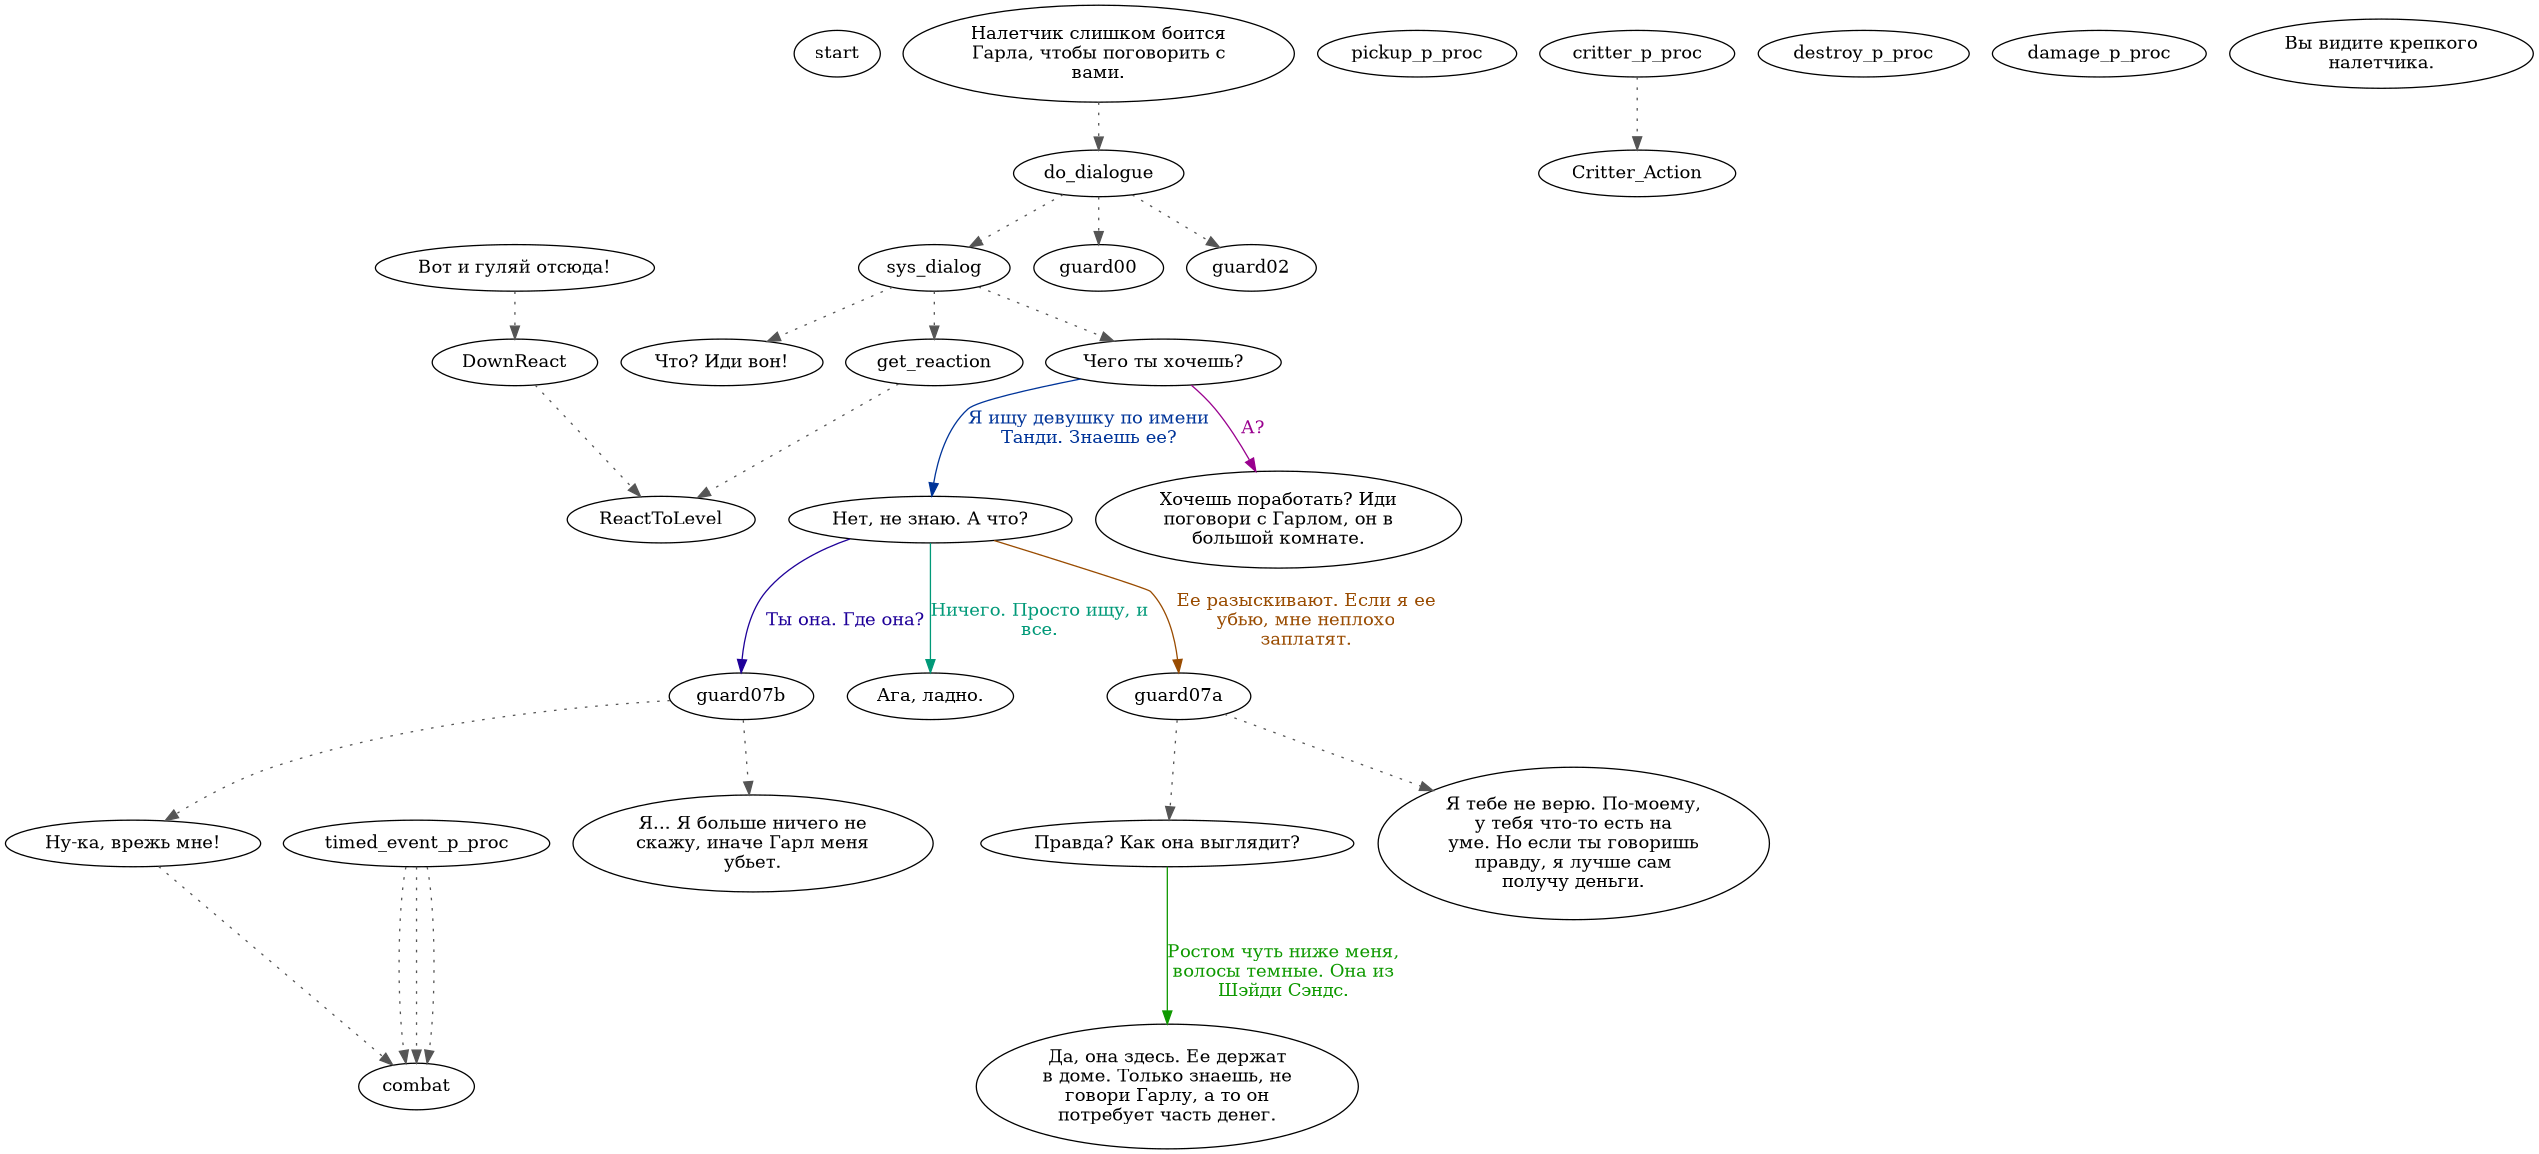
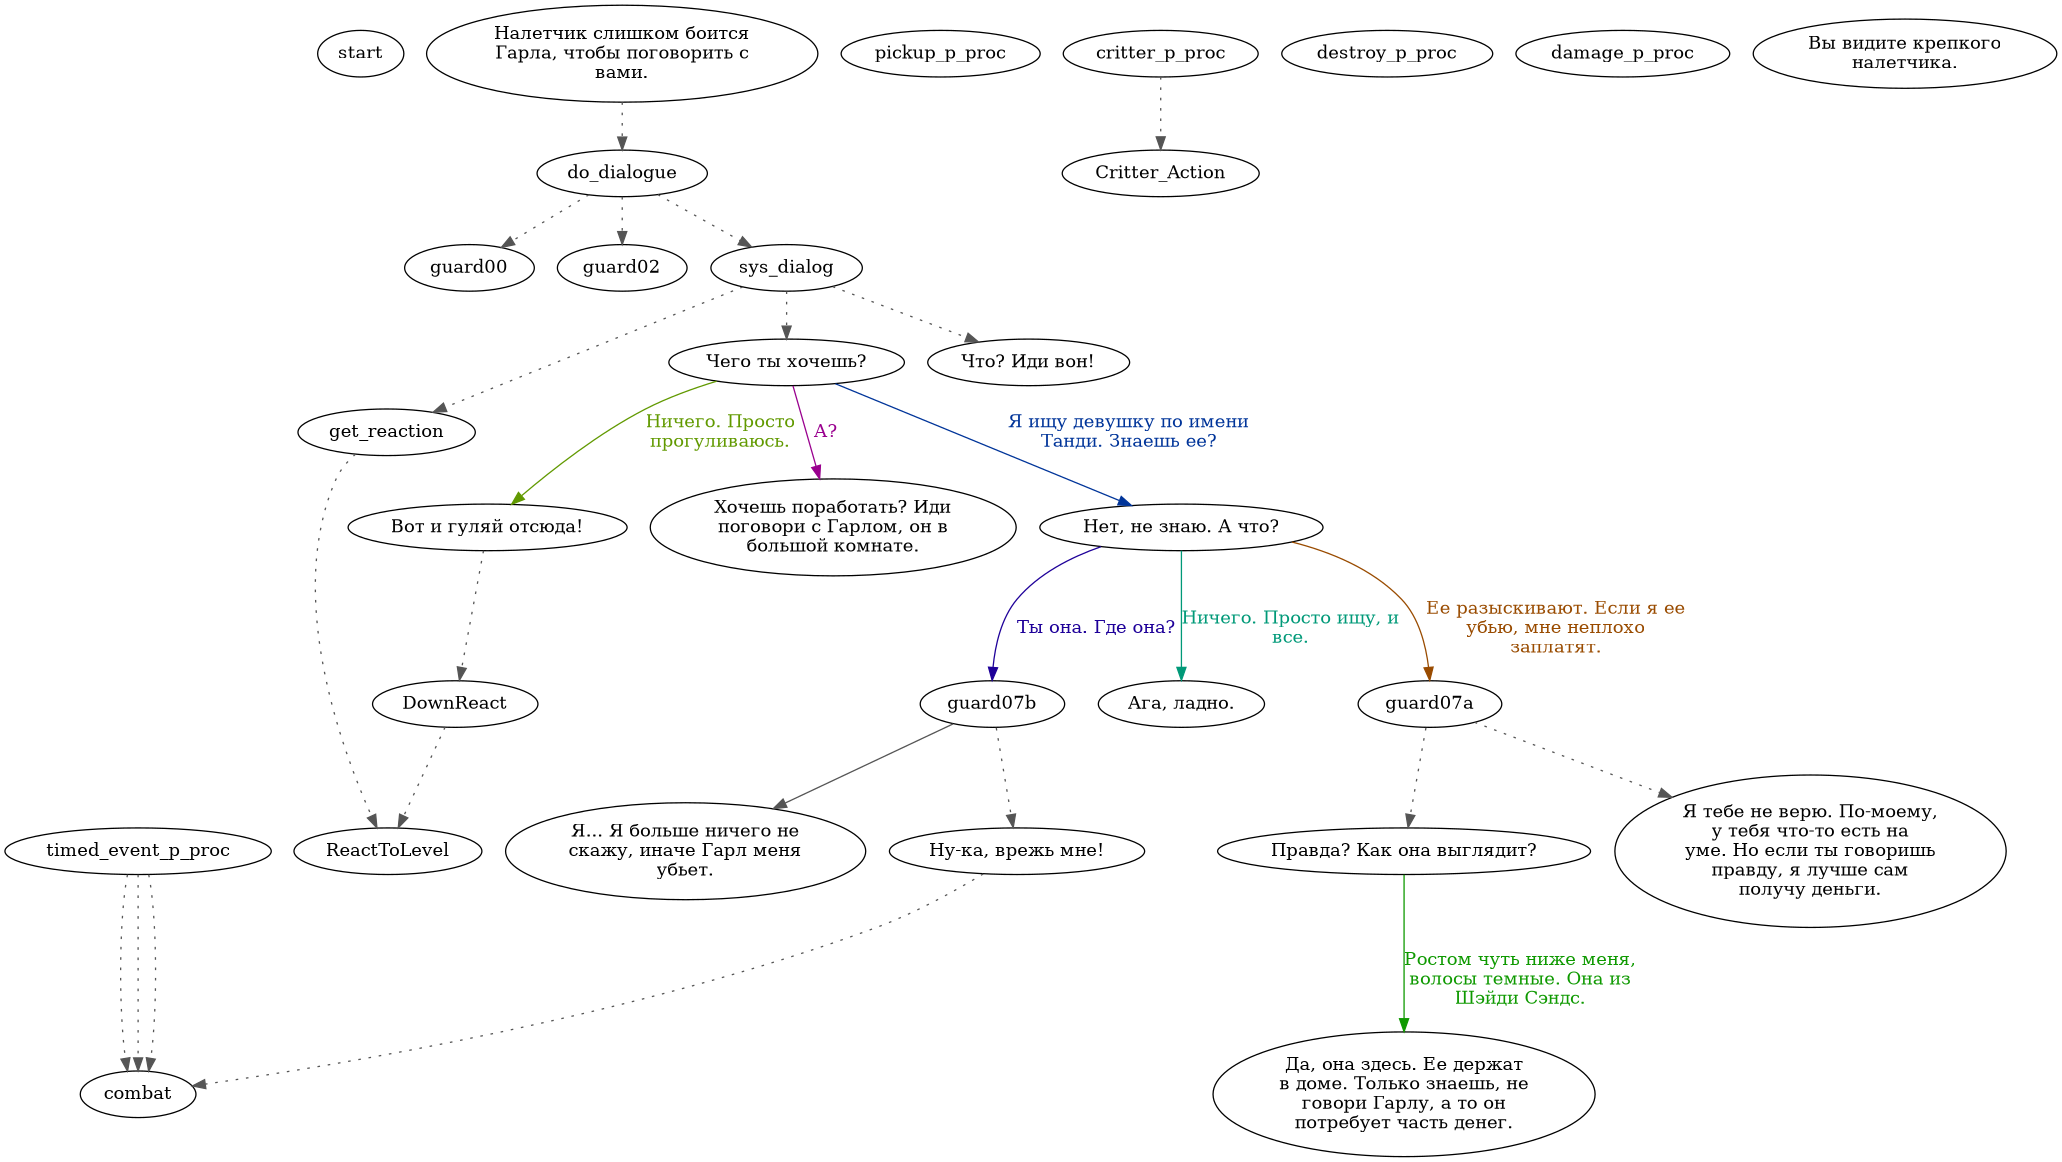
none -> (613, 428)
(746, 751) -> (869, 763)
